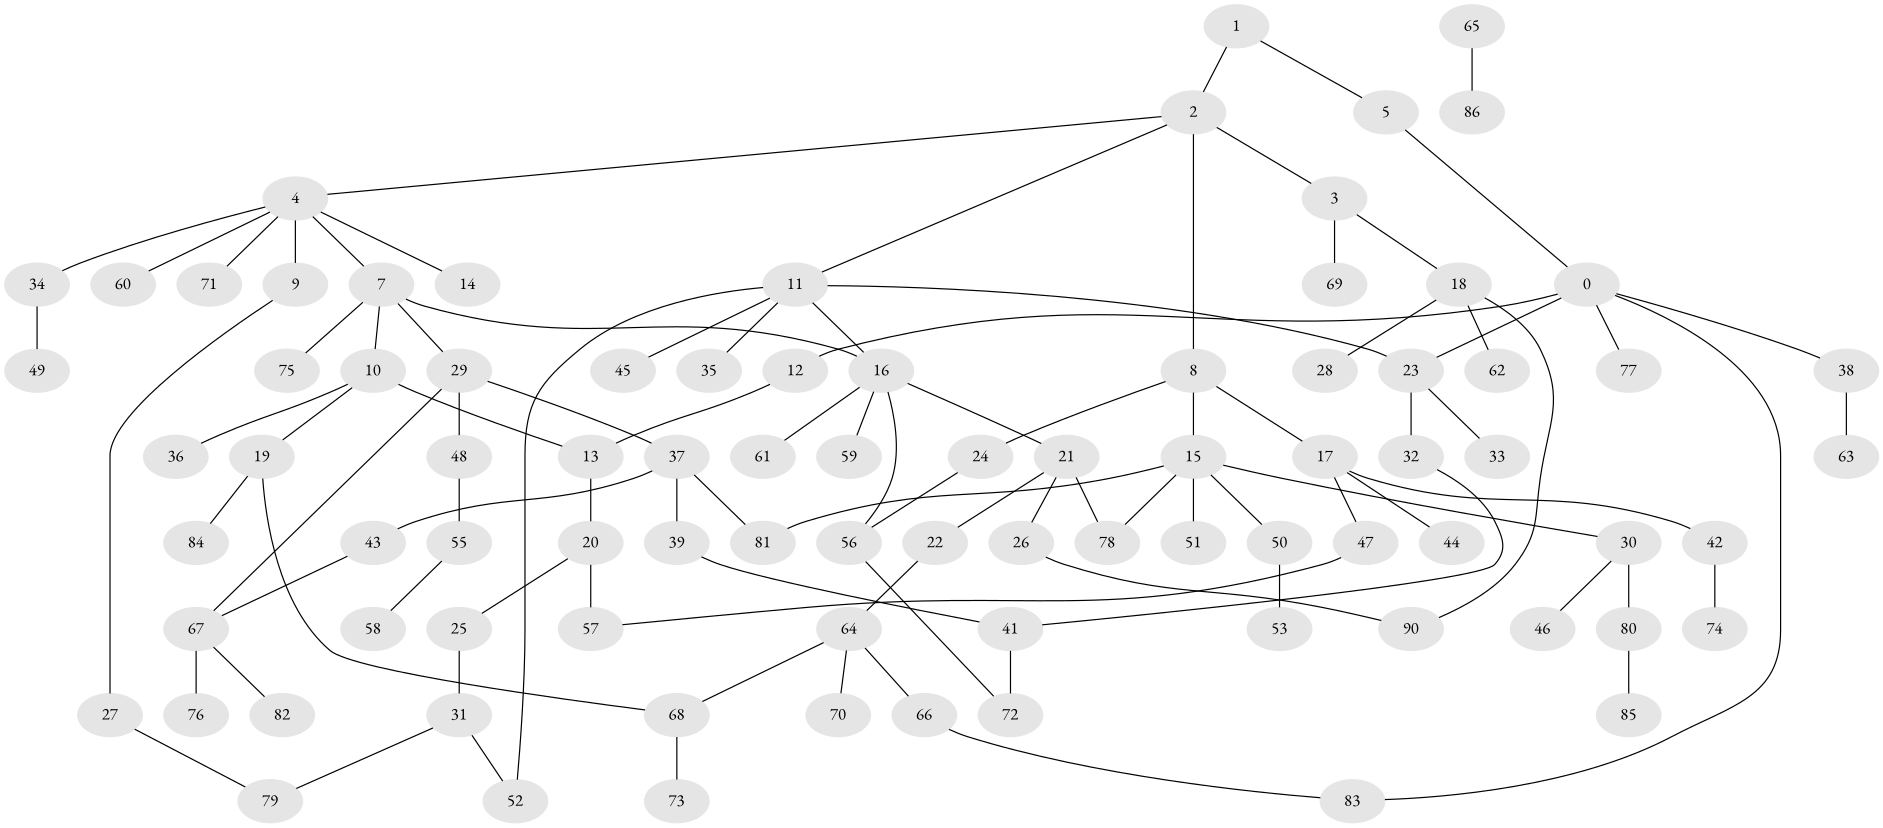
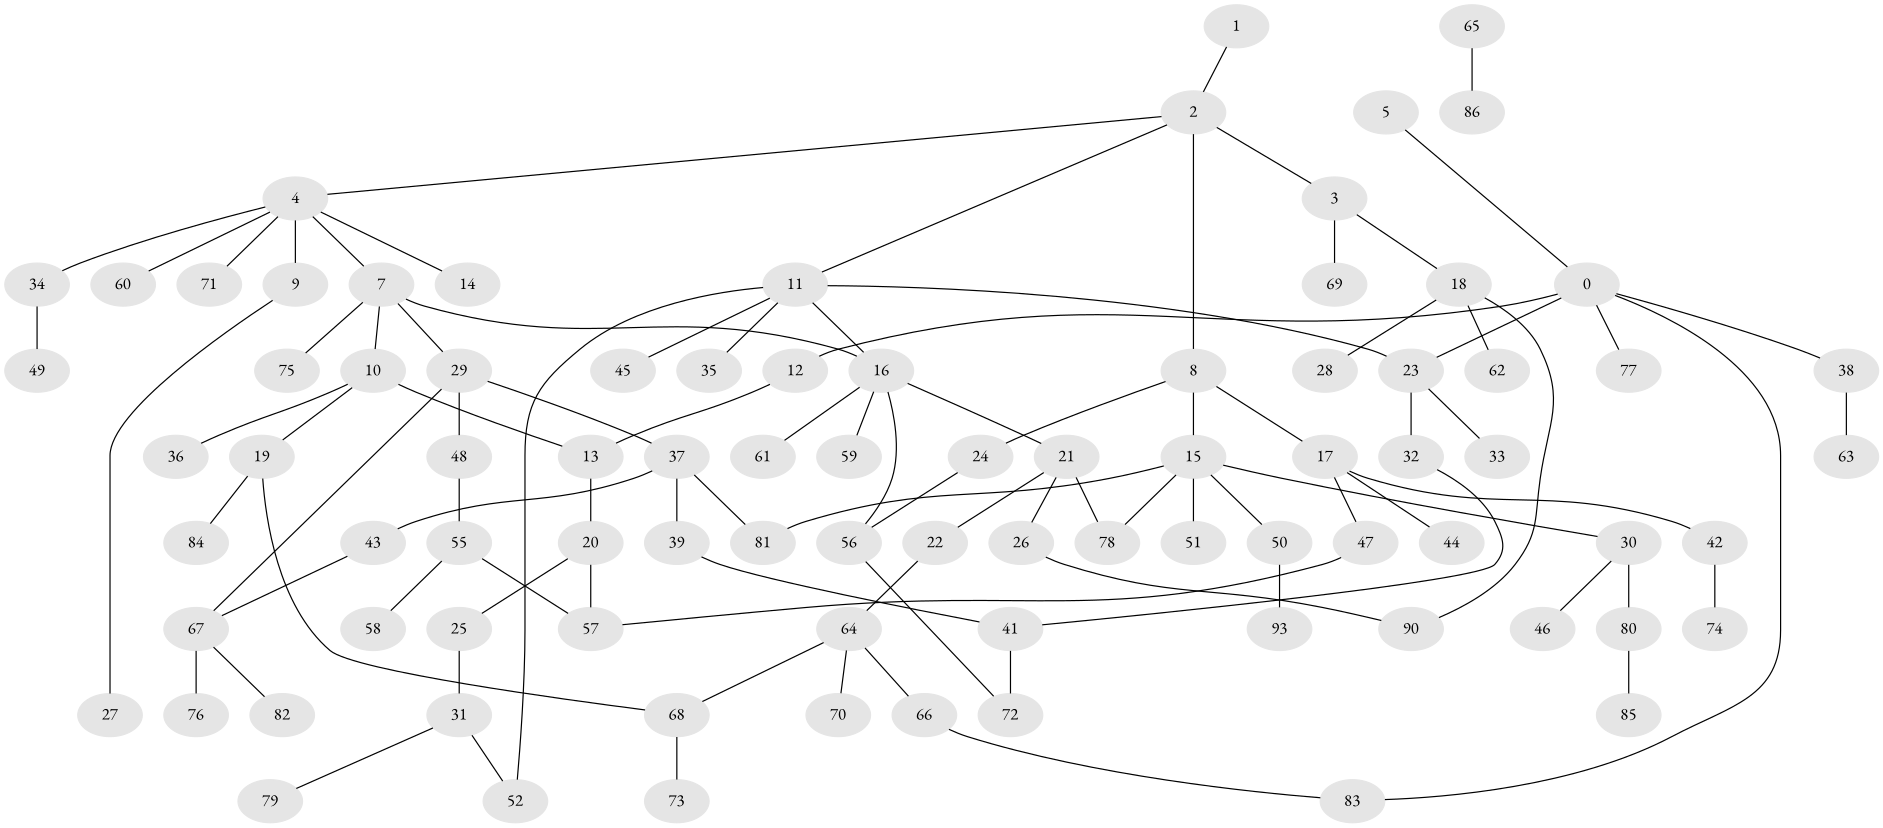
(1311, 69) -> none
none -> (517, 581)
(1280, 629) -> (1280, 629)
(190, 758) -> none
